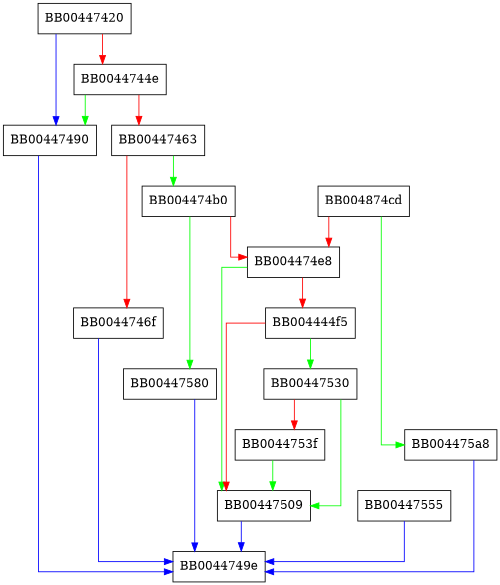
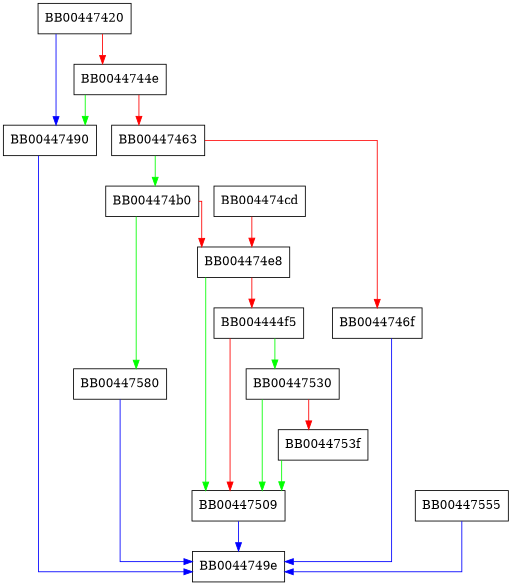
(364, 201) -> (260, 201)
(451, 445) -> none
